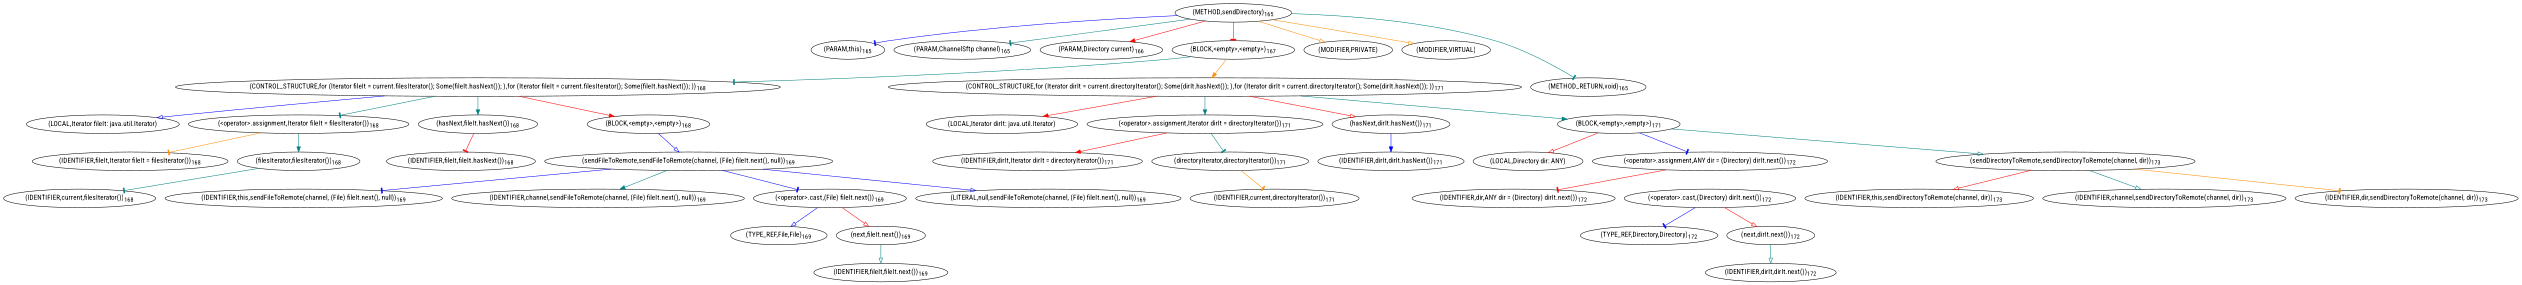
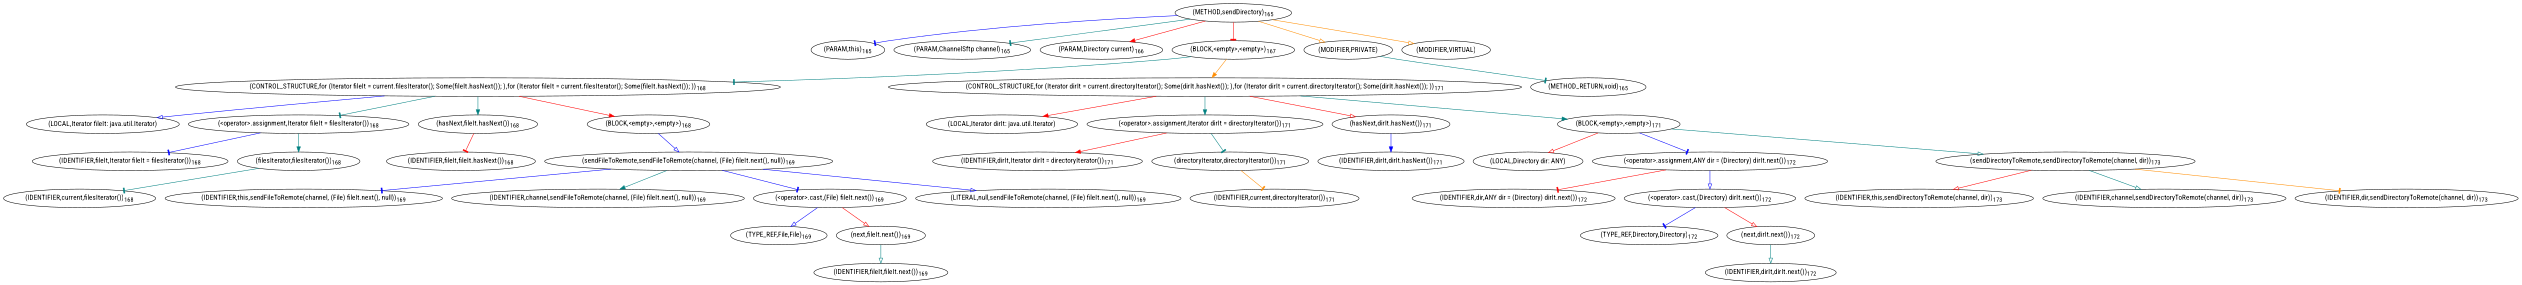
(1436, 27) -> (1462, 69)
(215, 143) -> (215, 143)
none -> (1710, 177)
